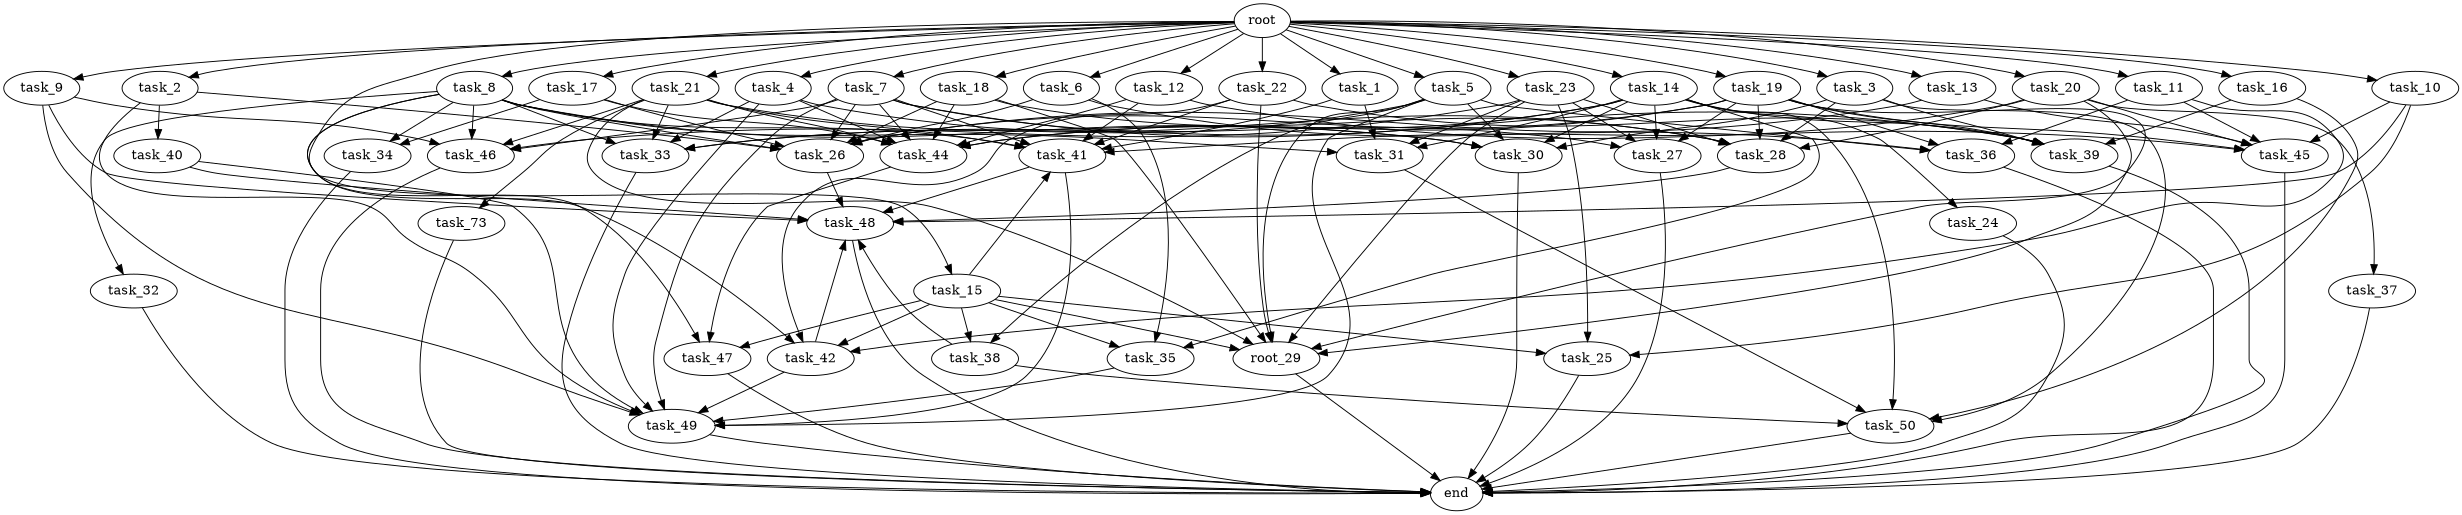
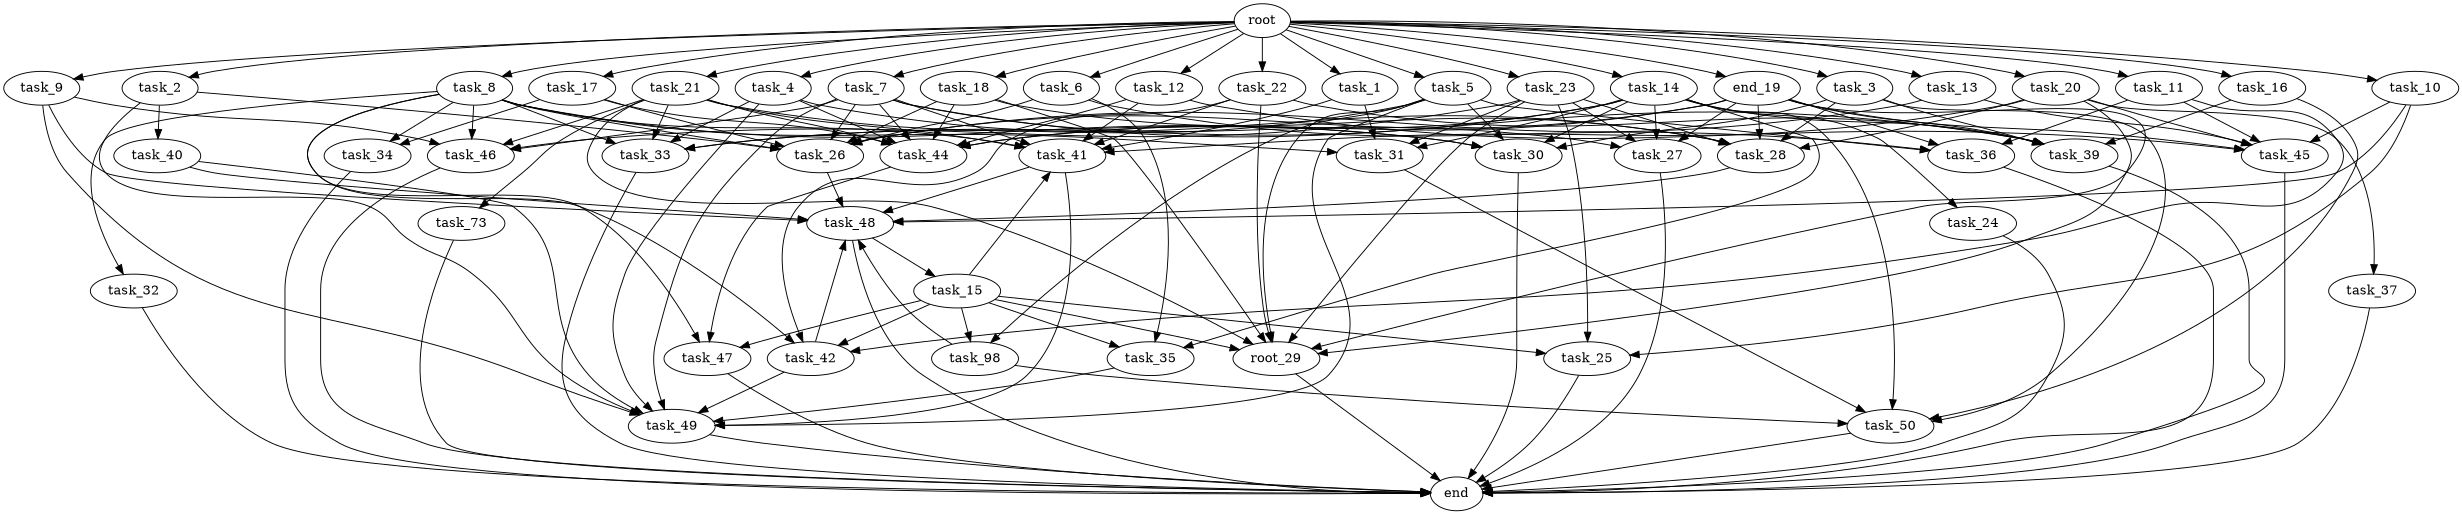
(414, 76) -> (900, 255)
(1757, 88) -> (1757, 88)
(975, 359) -> (975, 359)
